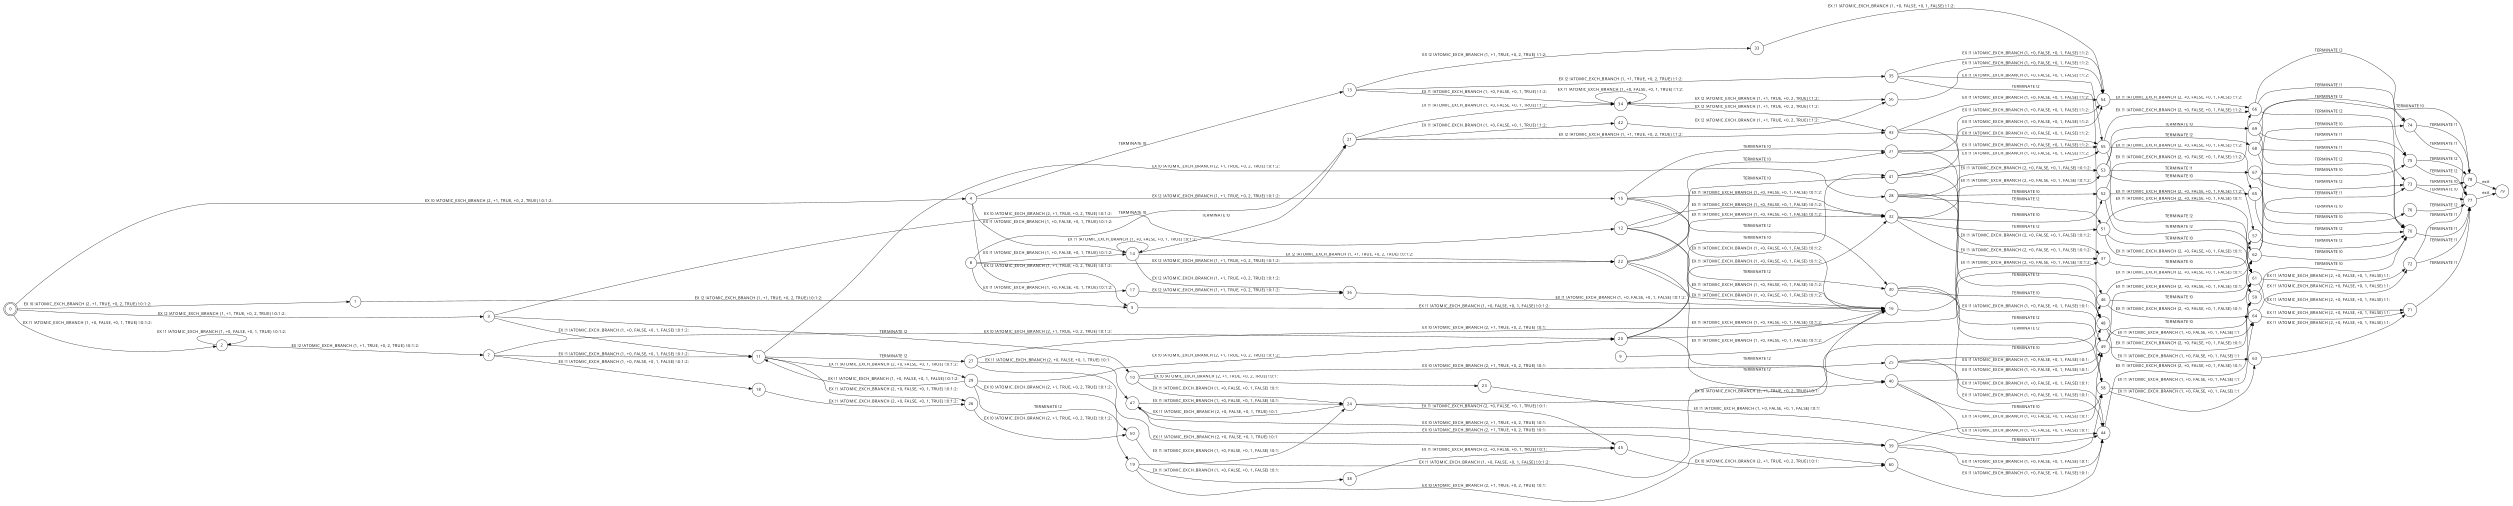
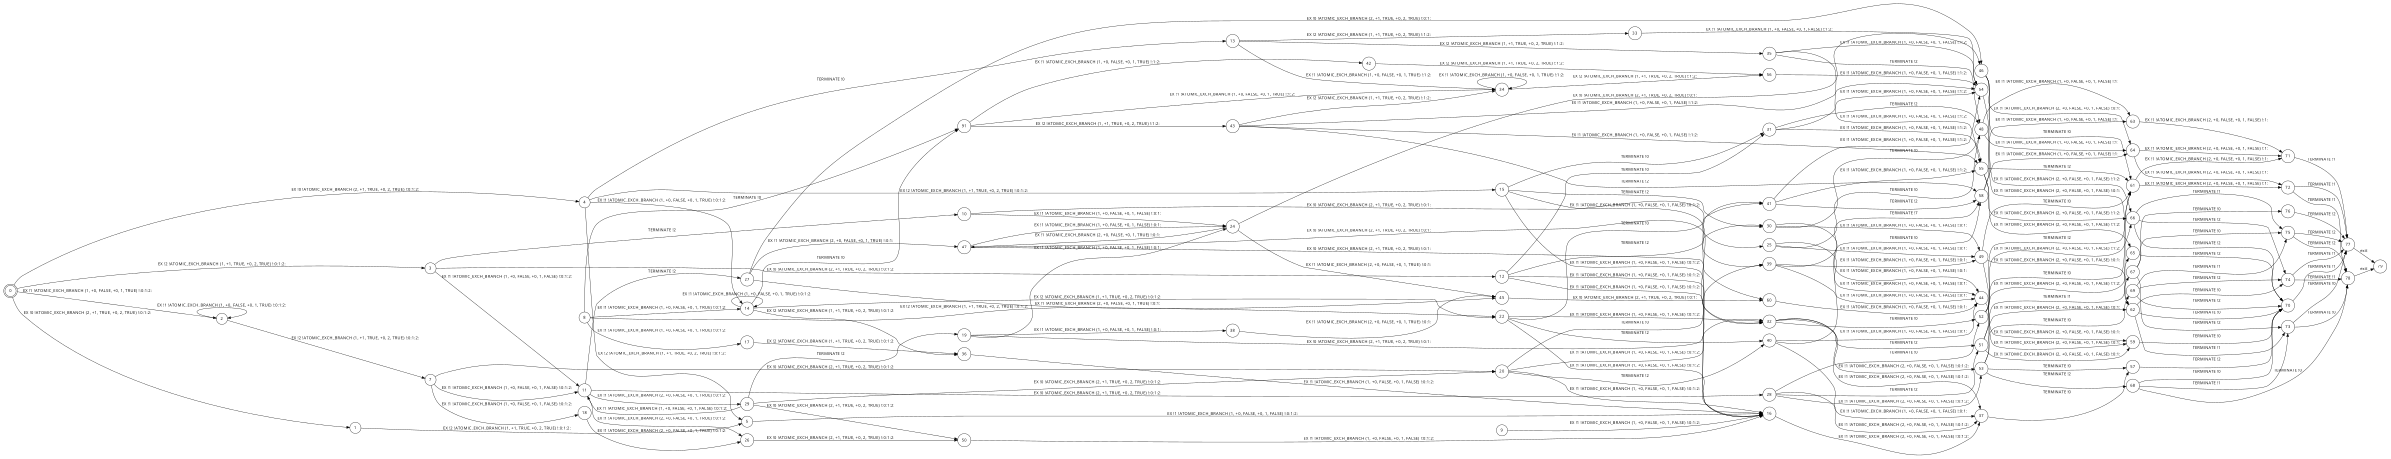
(1755, 113) -> (1365, 106)
(1350, 140) -> (964, 126)
(2004, 379) -> (1854, 417)
(1484, 386) -> none
